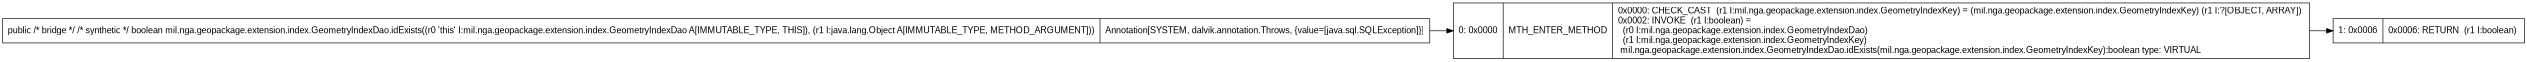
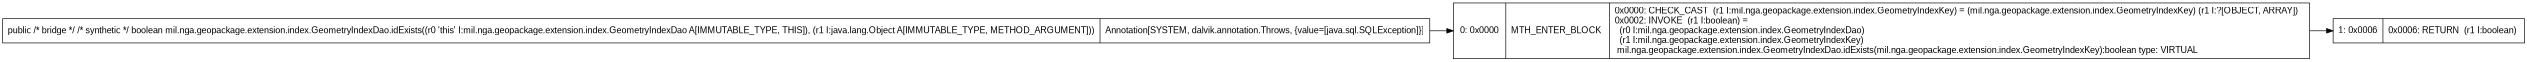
(1558, 30) -> (1556, 30)
